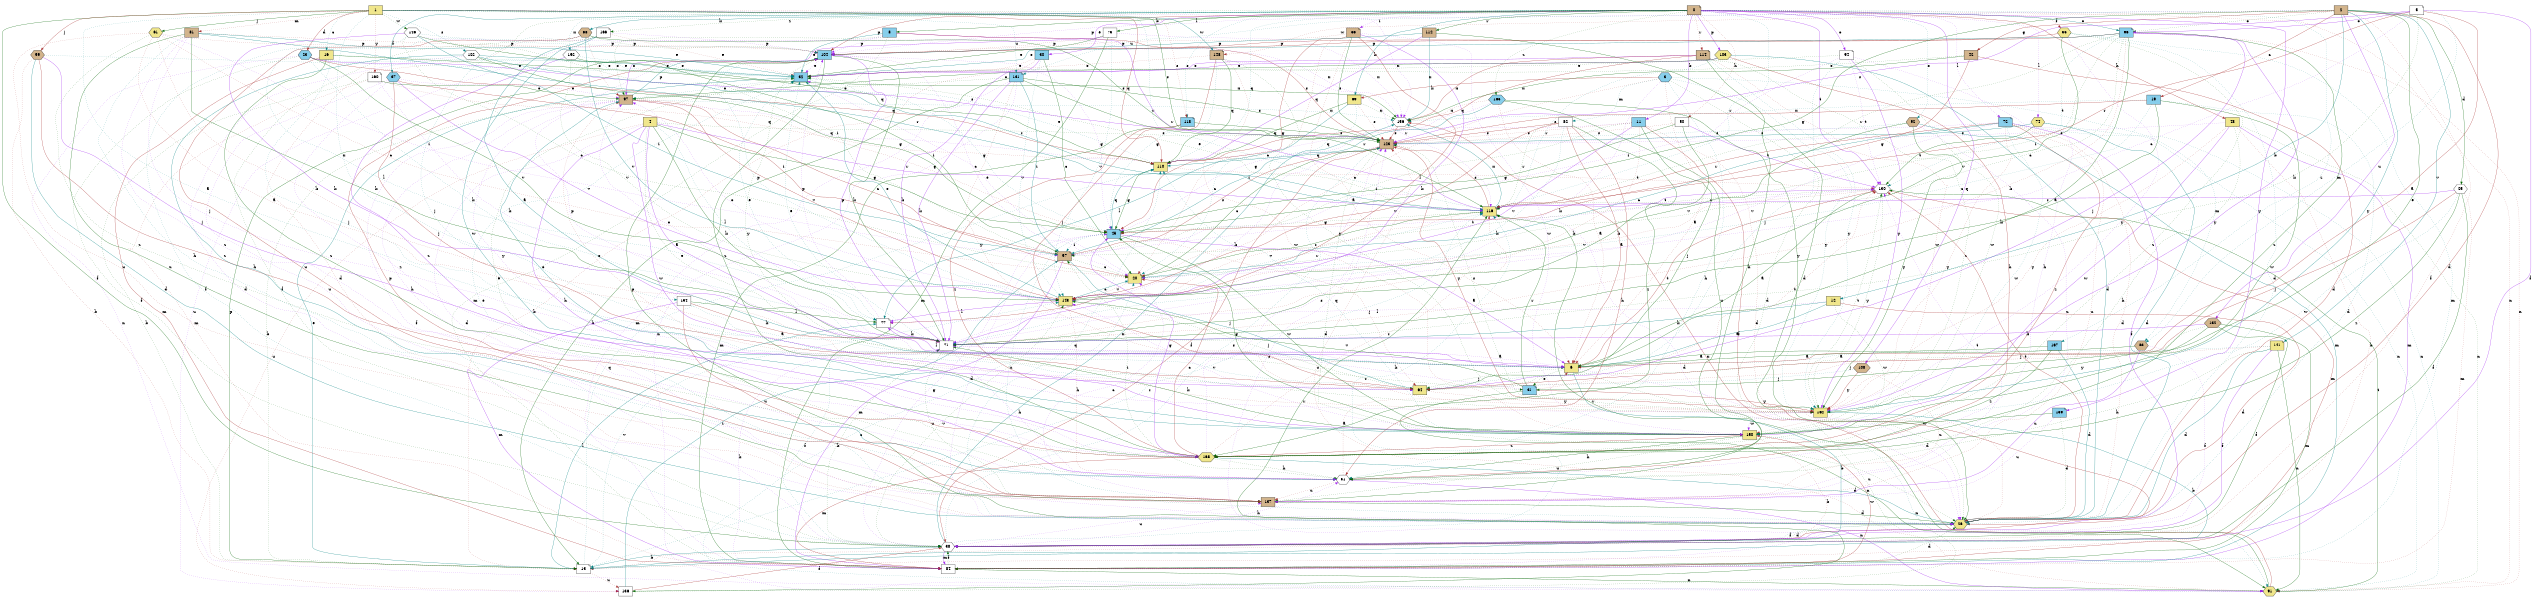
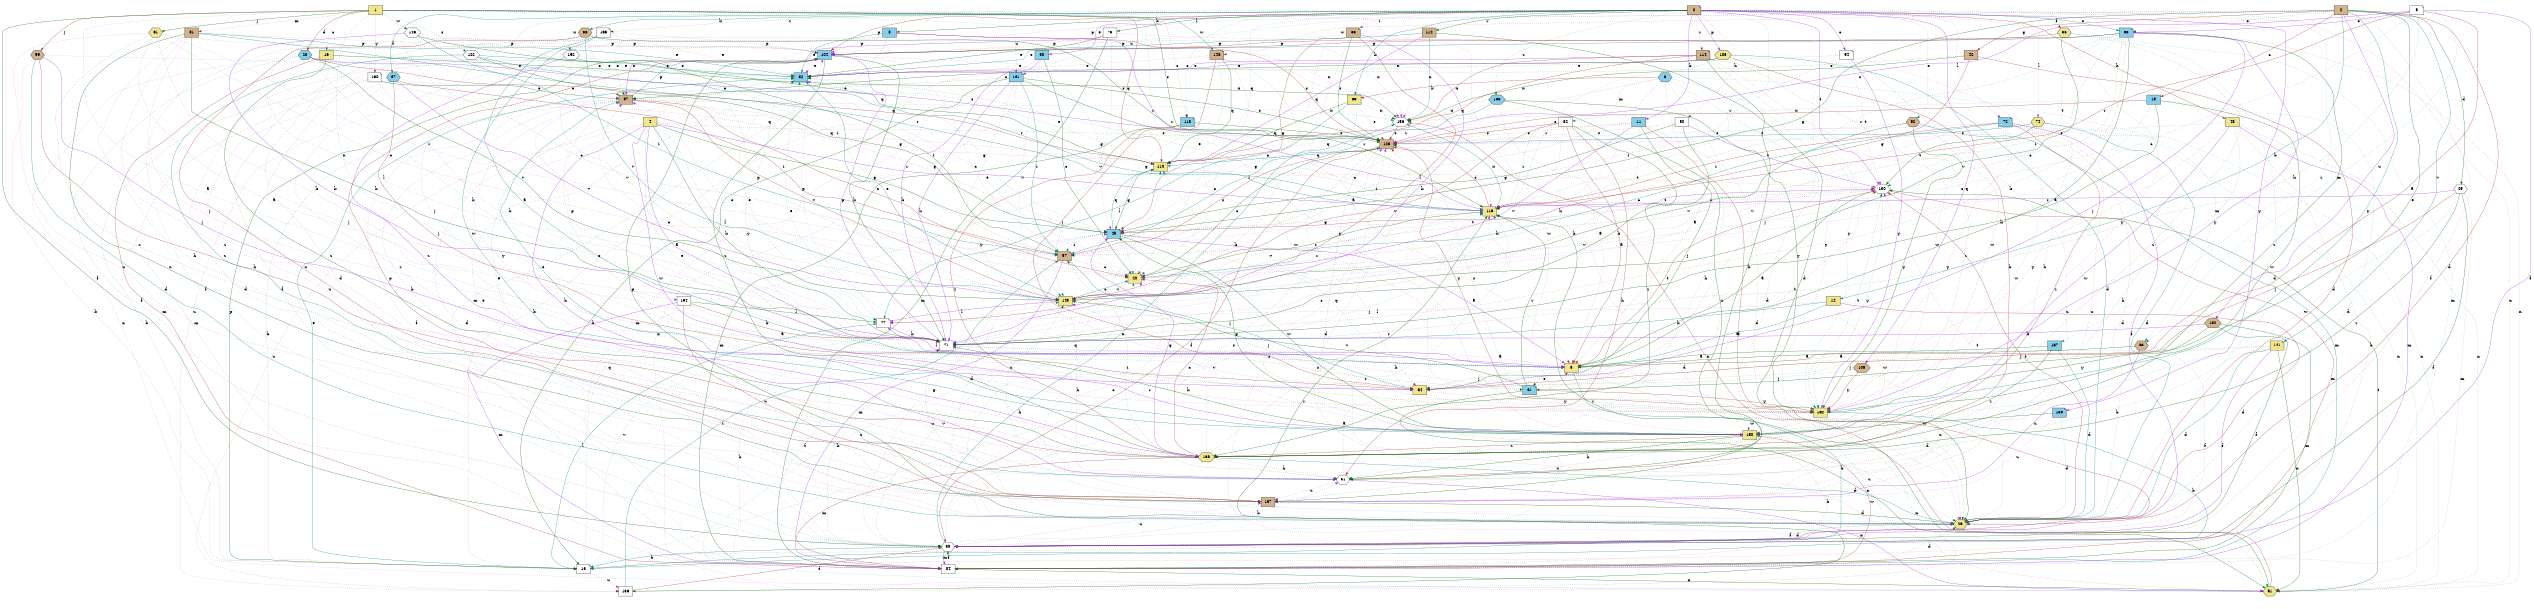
(1154, 141) -> (1156, 151)
